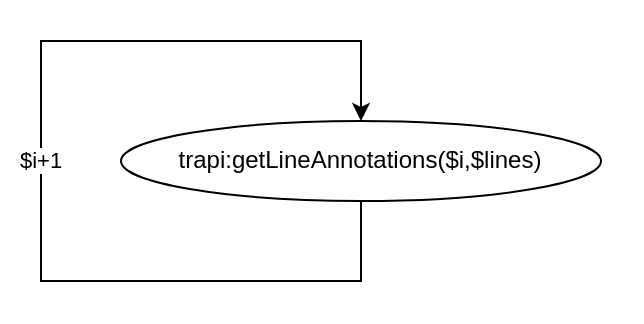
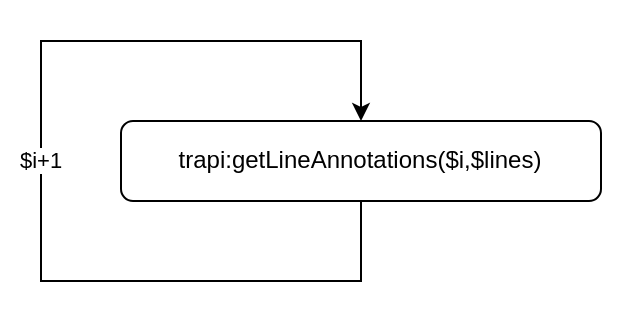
(361, 161) -> (361, 161)
